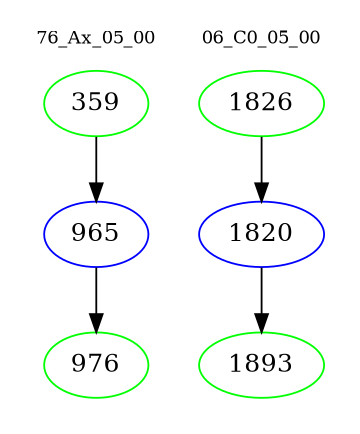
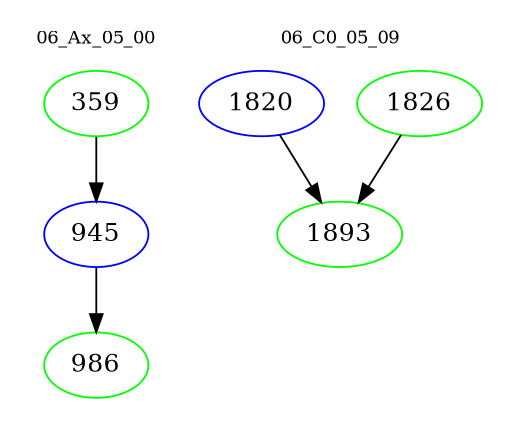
(96, 39) -> (96, 39)
(262, 39) -> (341, 39)
(262, 160) -> (385, 161)
(96, 234) -> (96, 234)
(96, 365) -> (96, 365)
